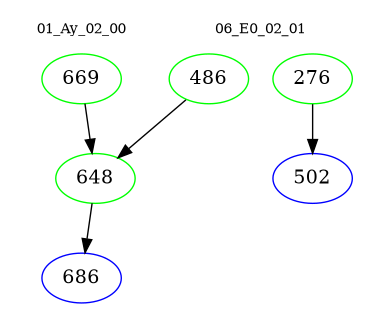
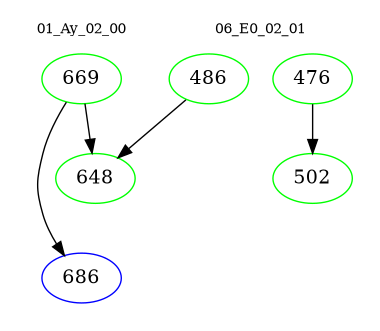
(313, 79) -> (313, 79)
(313, 178) -> (313, 178)
(90, 221) -> (39, 172)
